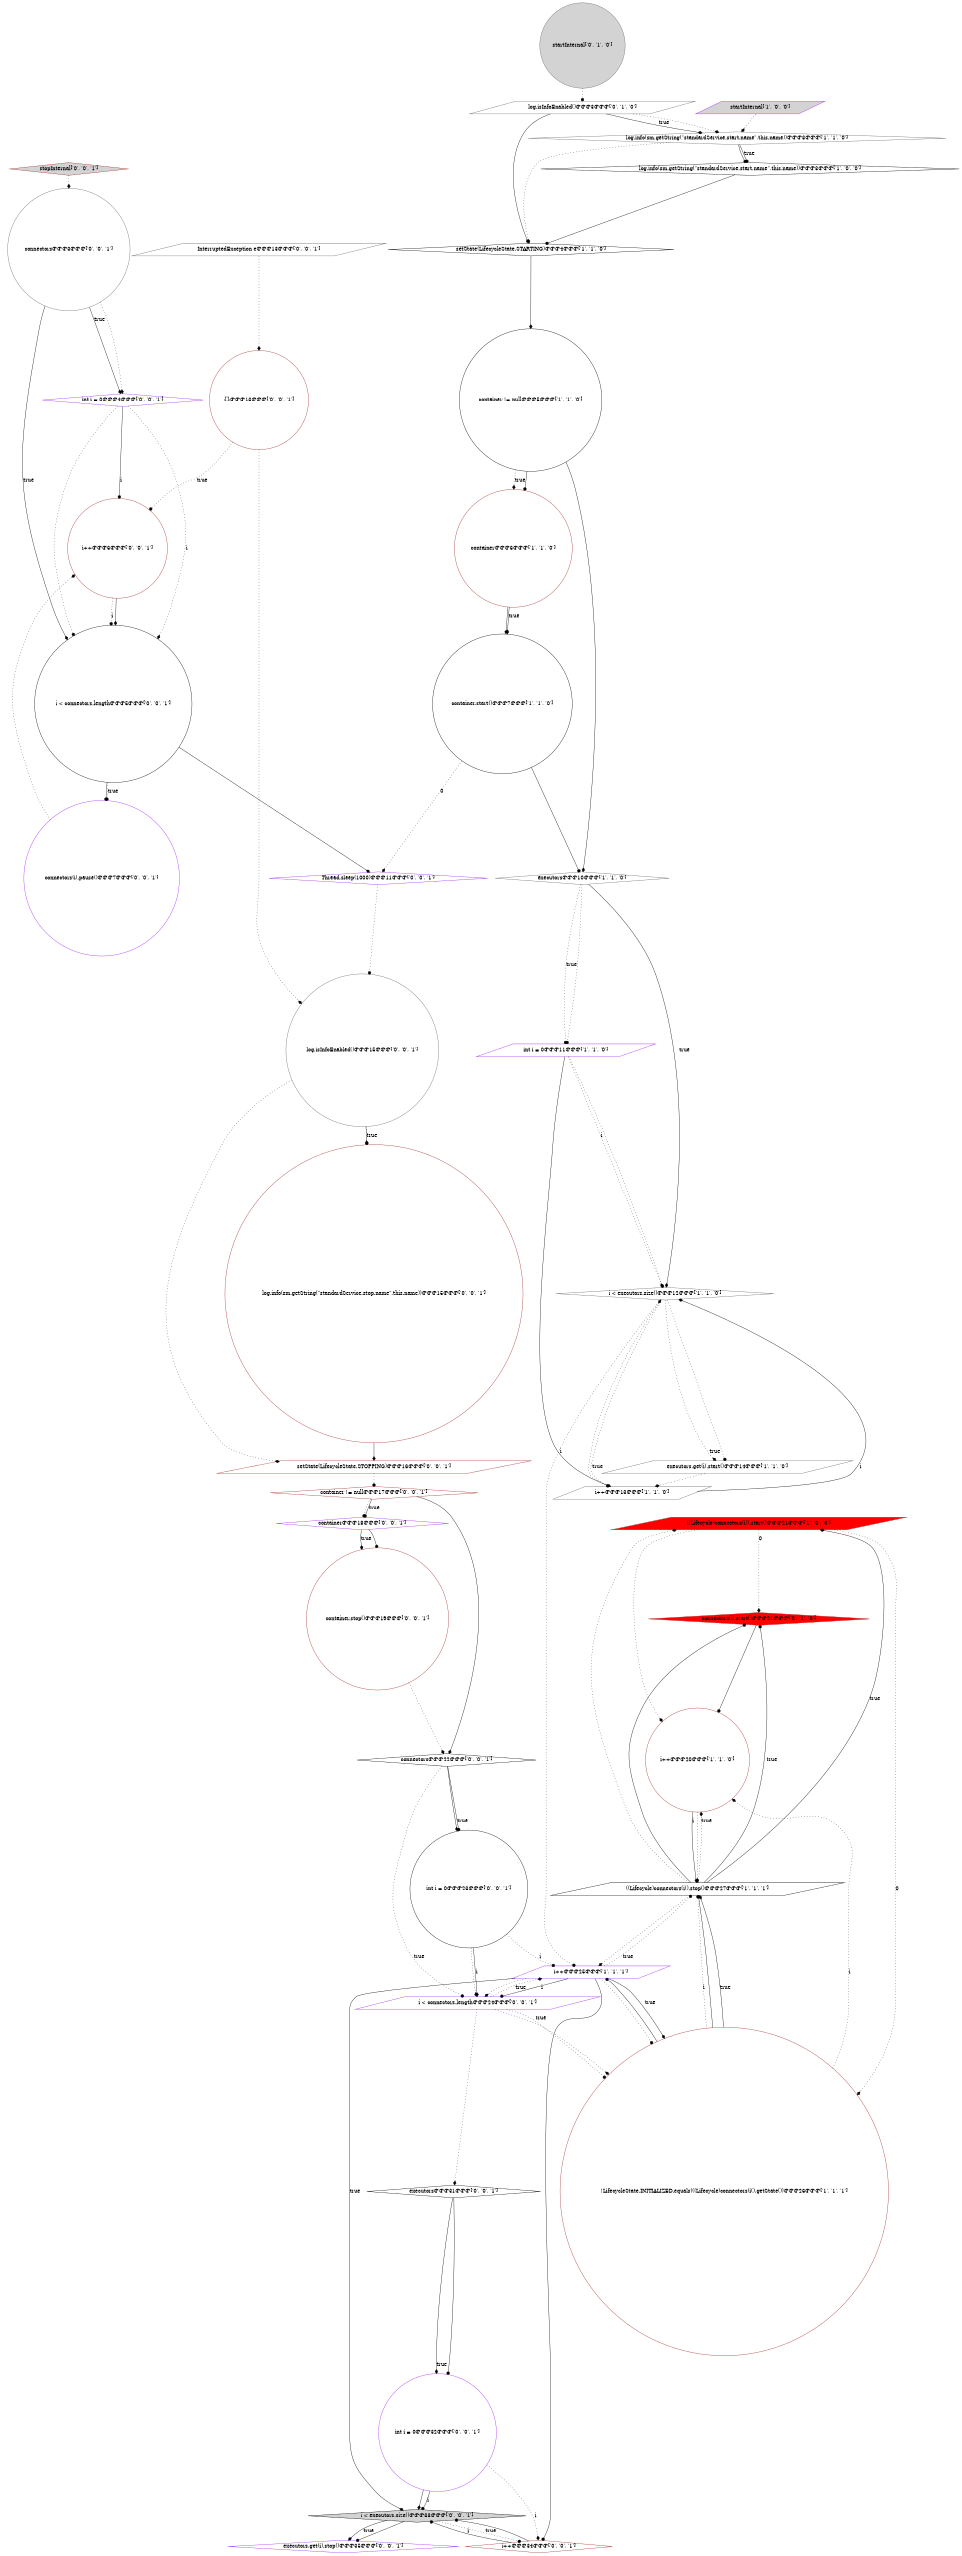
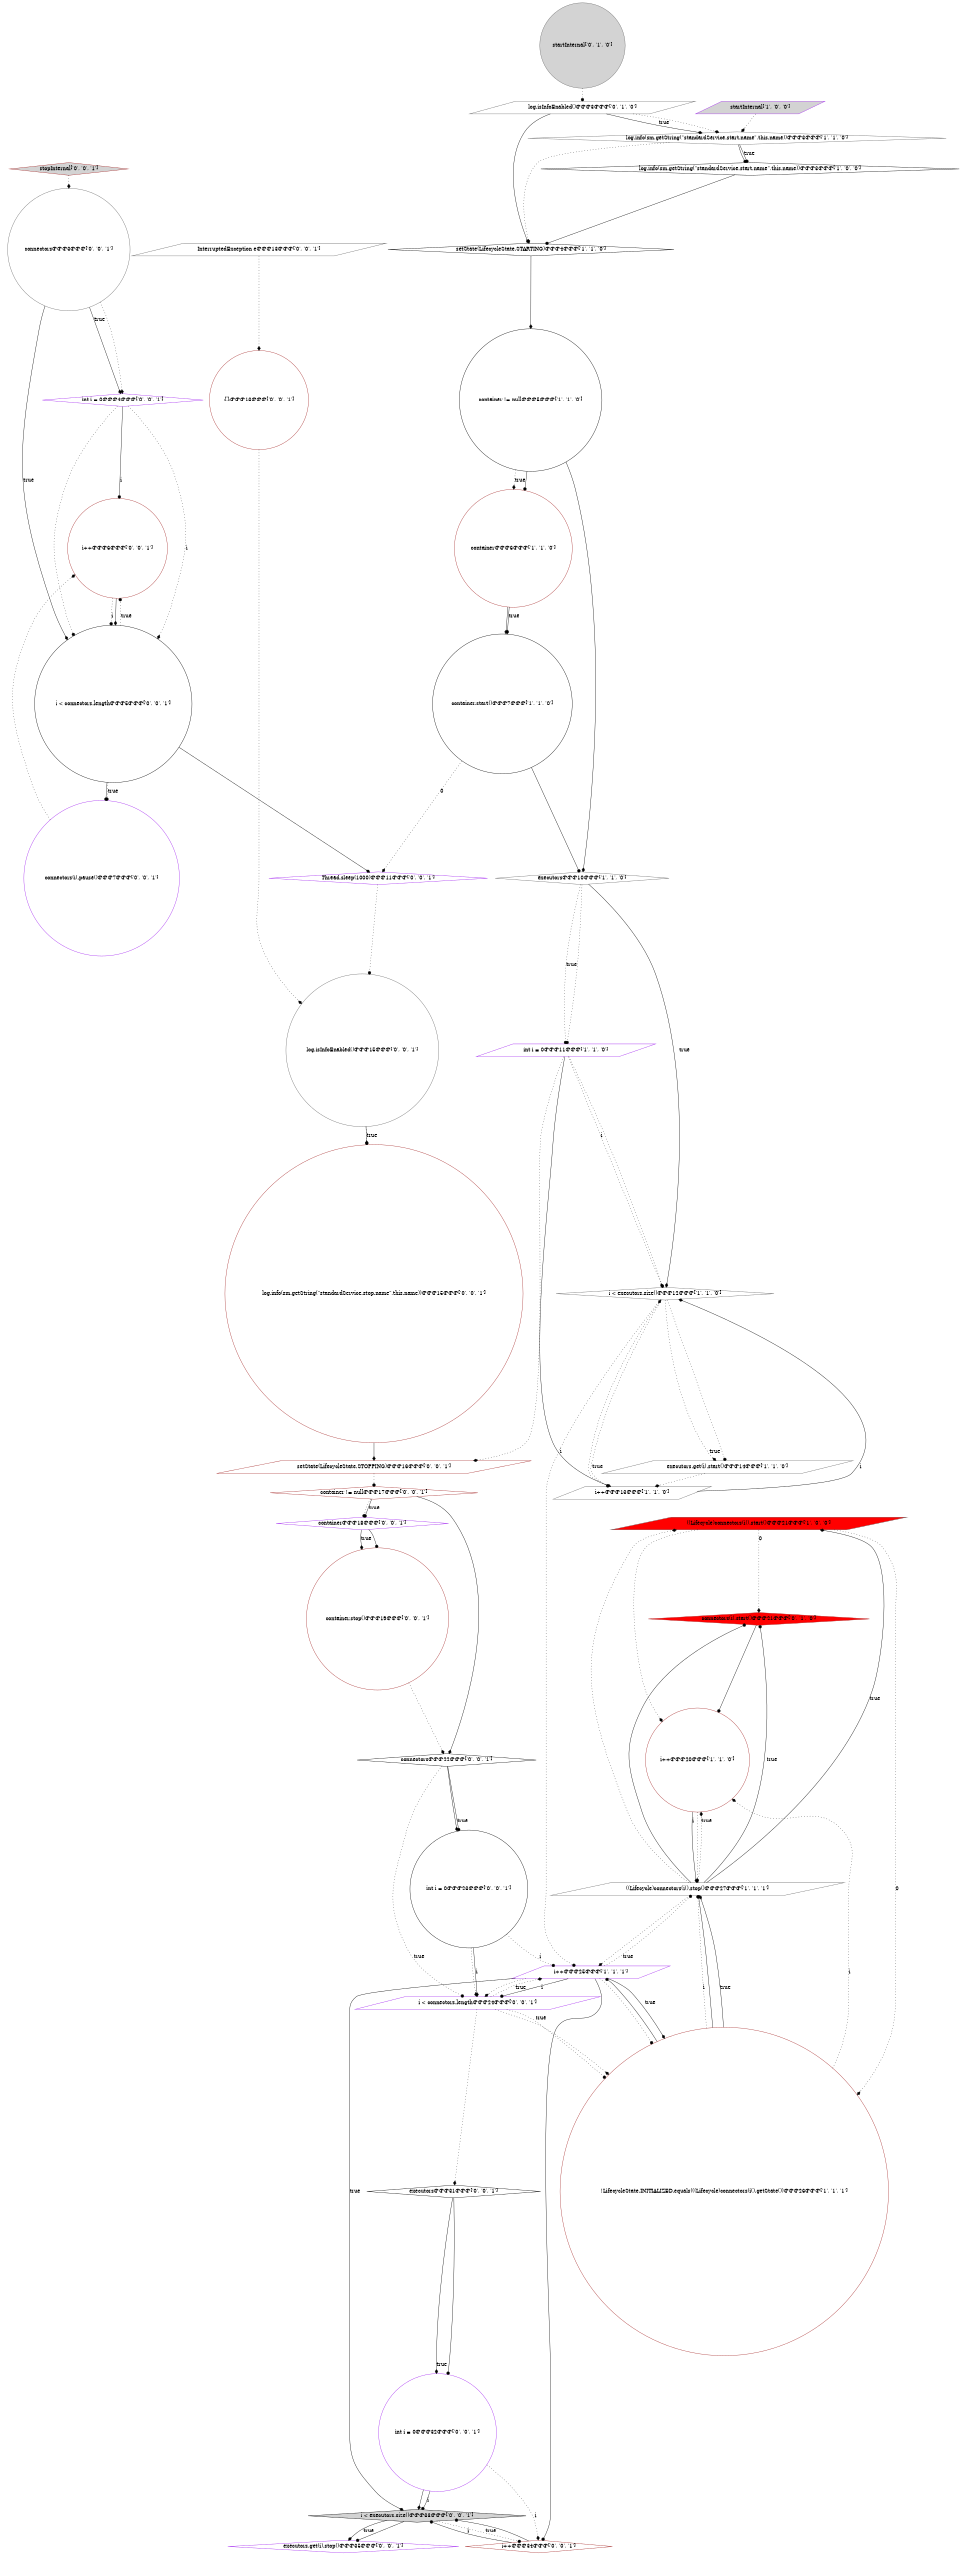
(195, 479) -> (121, 613)
(170, 1276) -> (540, 1275)
(697, 1889) -> (697, 1889)
